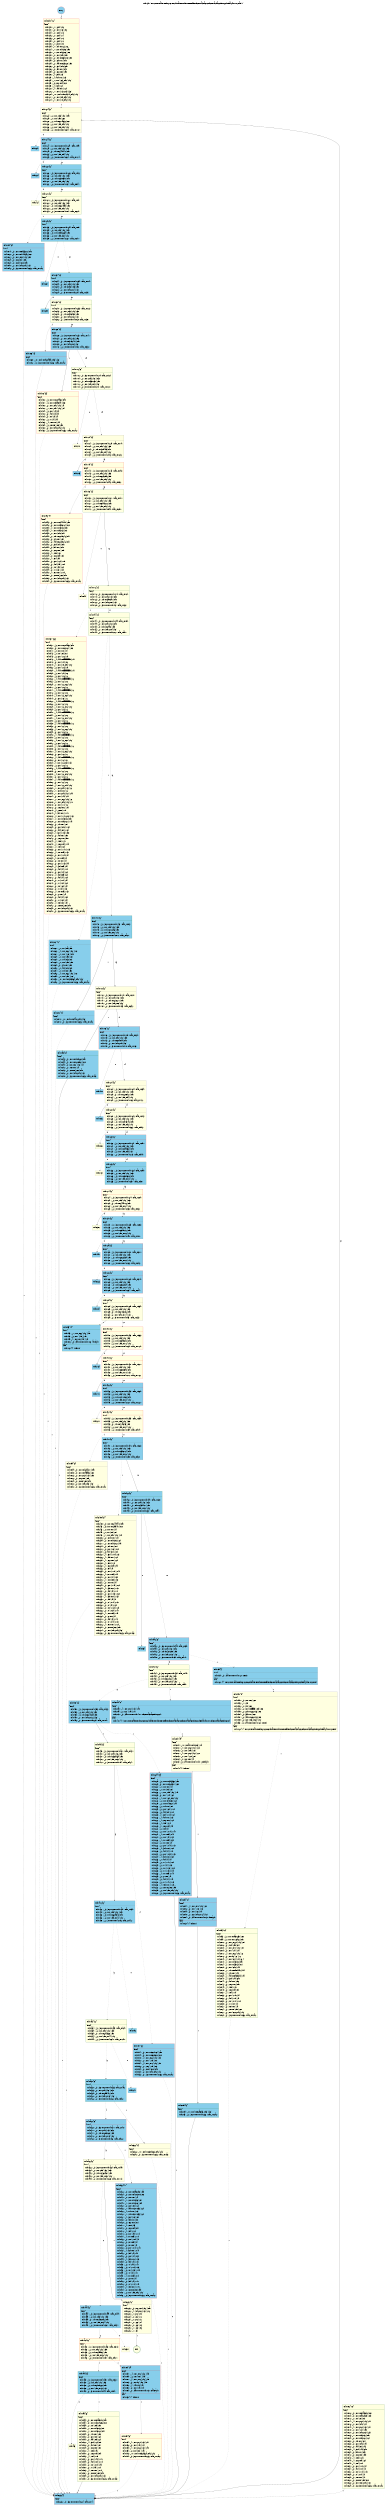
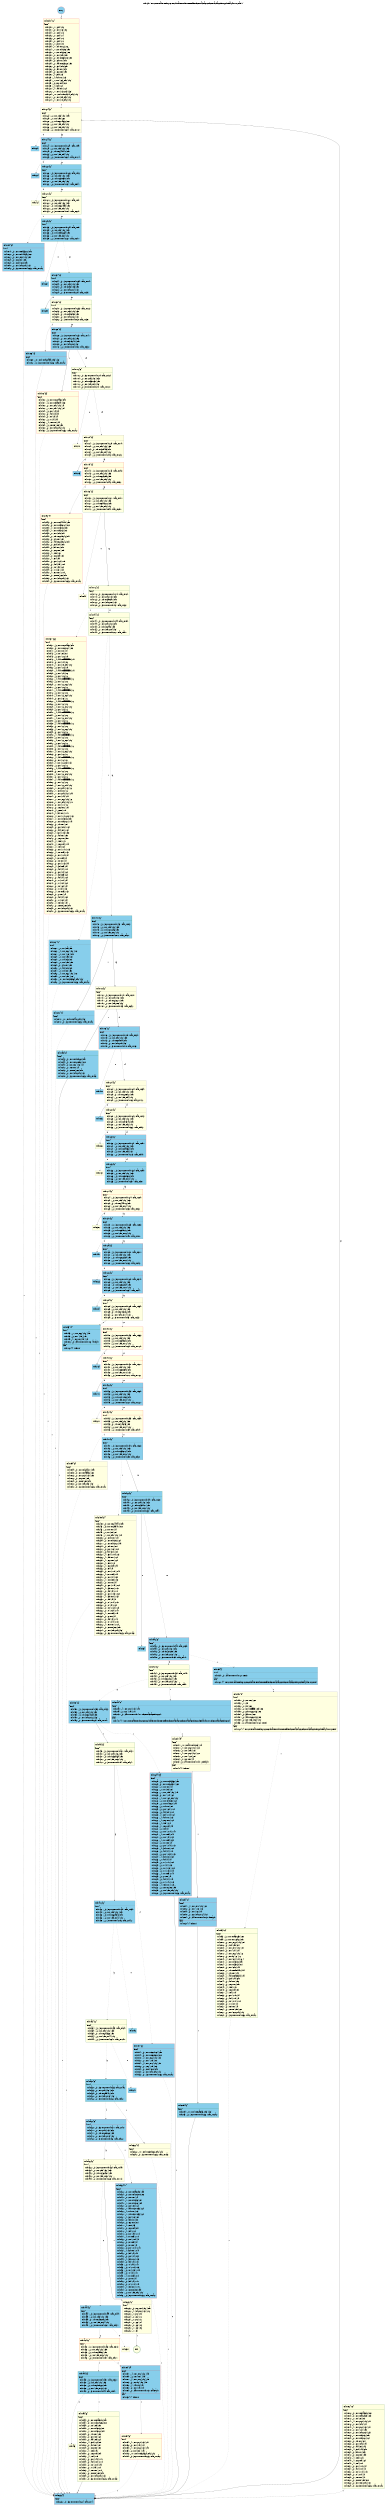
none -> (61, 135)
